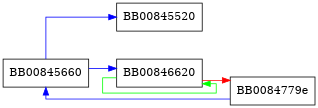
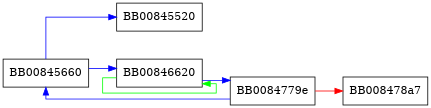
(212, 80) -> (212, 80)
none -> (385, 91)
